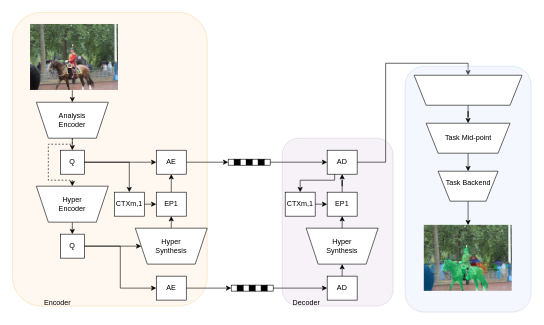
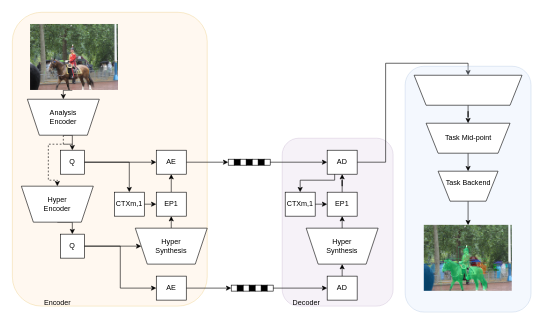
(72, 120) -> (63, 117)
(72, 204) -> (57, 204)
